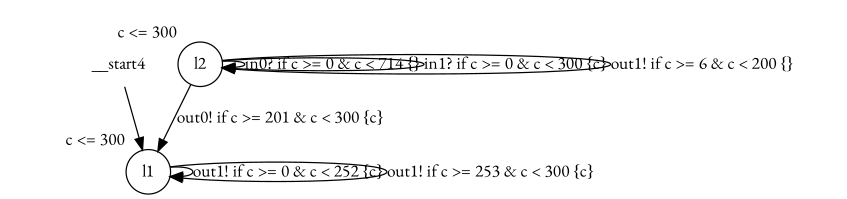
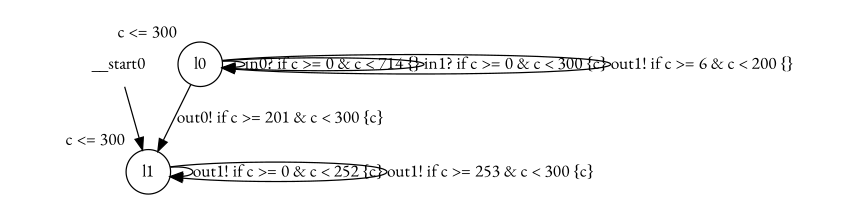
(119, 64) -> (119, 64)
(200, 64) -> (200, 64)
